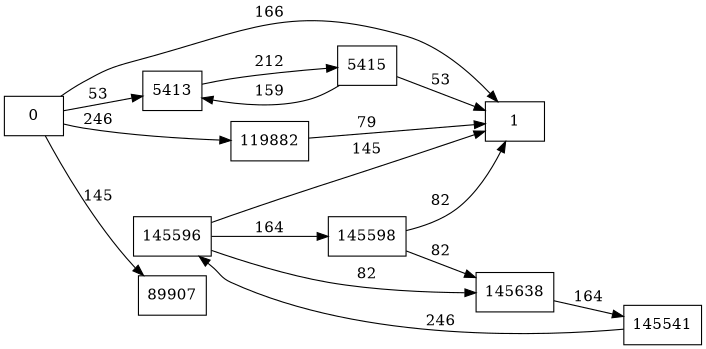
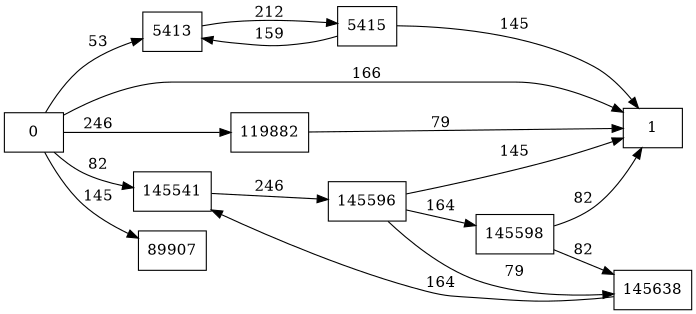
(441, 80) -> (515, 25)
none -> (86, 174)
(367, 274) -> (515, 272)
